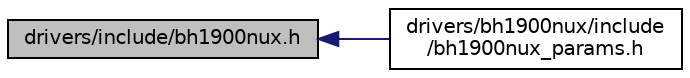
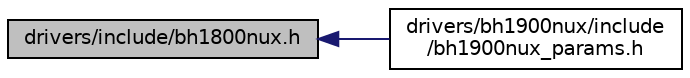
(163, 39) -> (163, 39)
